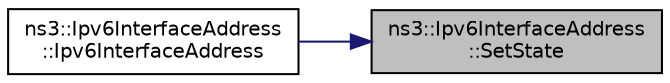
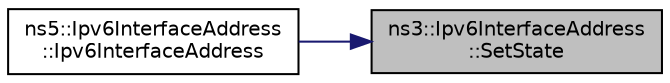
(153, 42) -> (153, 42)
